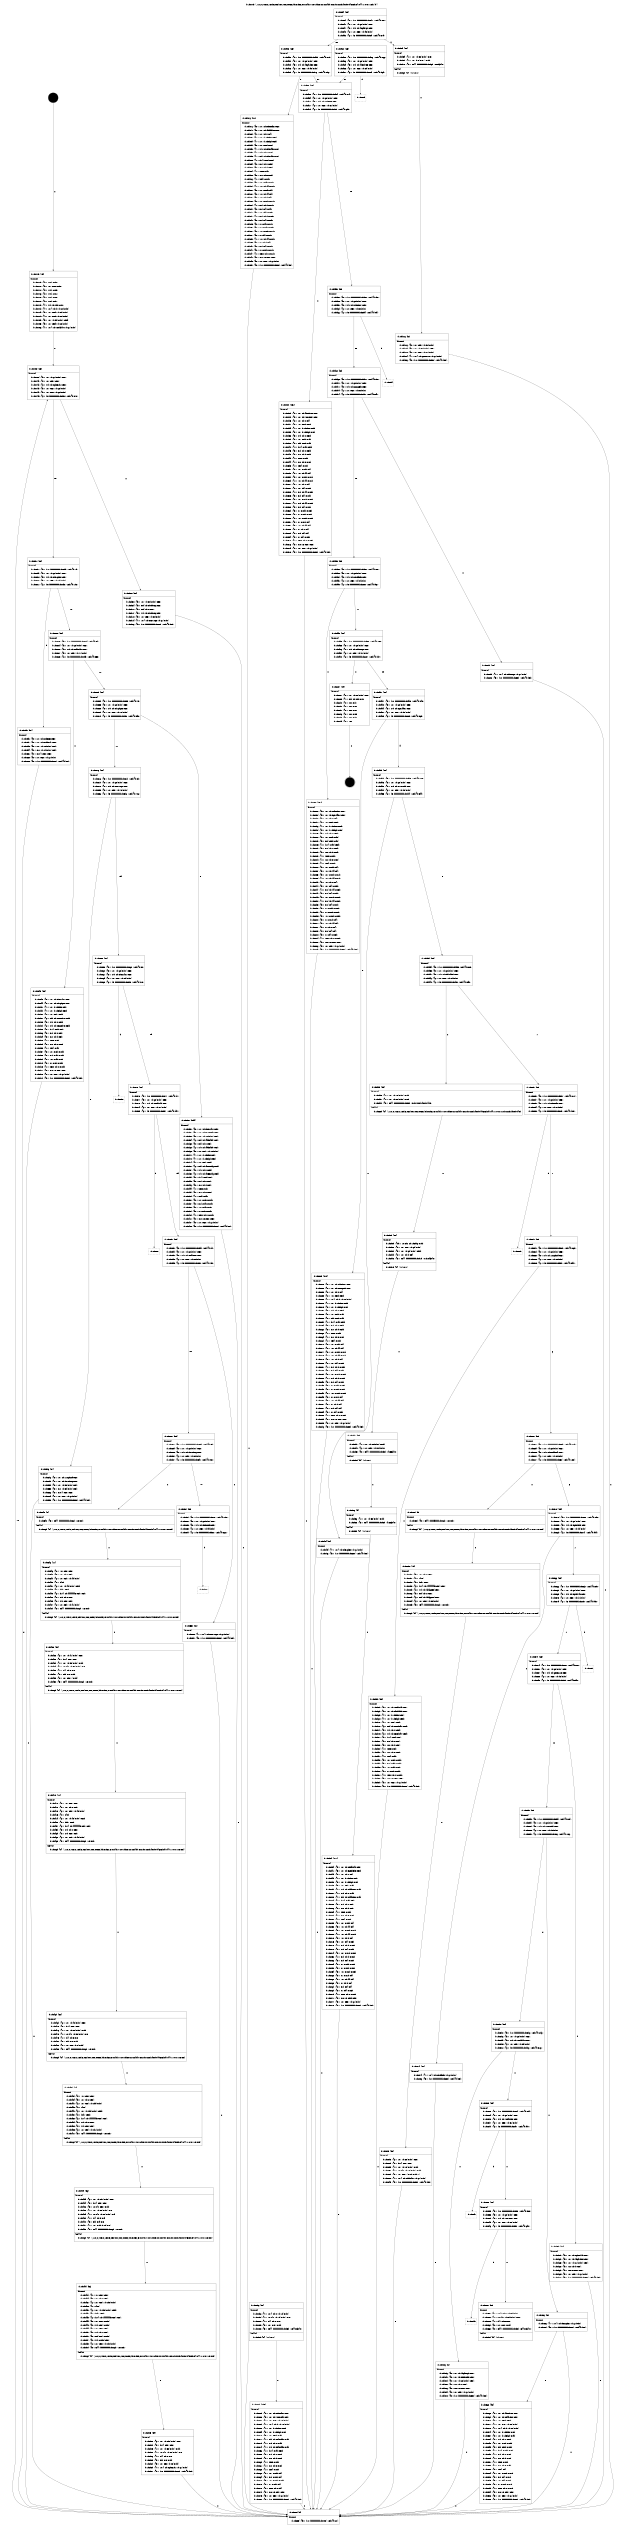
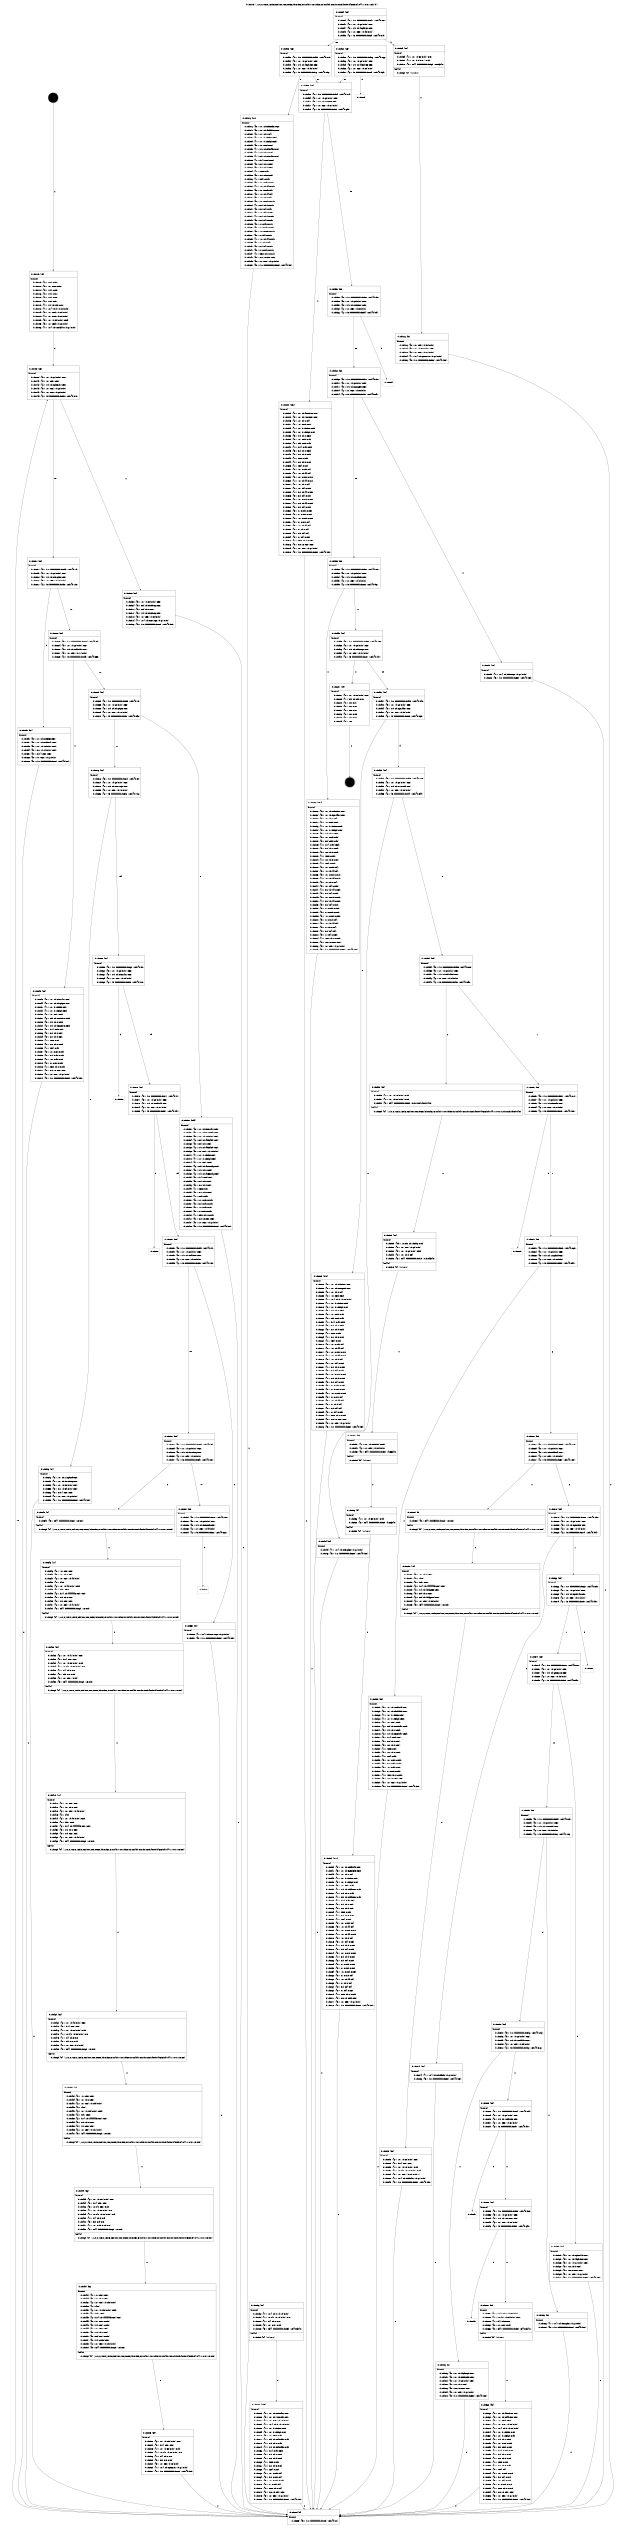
(542, 2366) -> (505, 2371)
